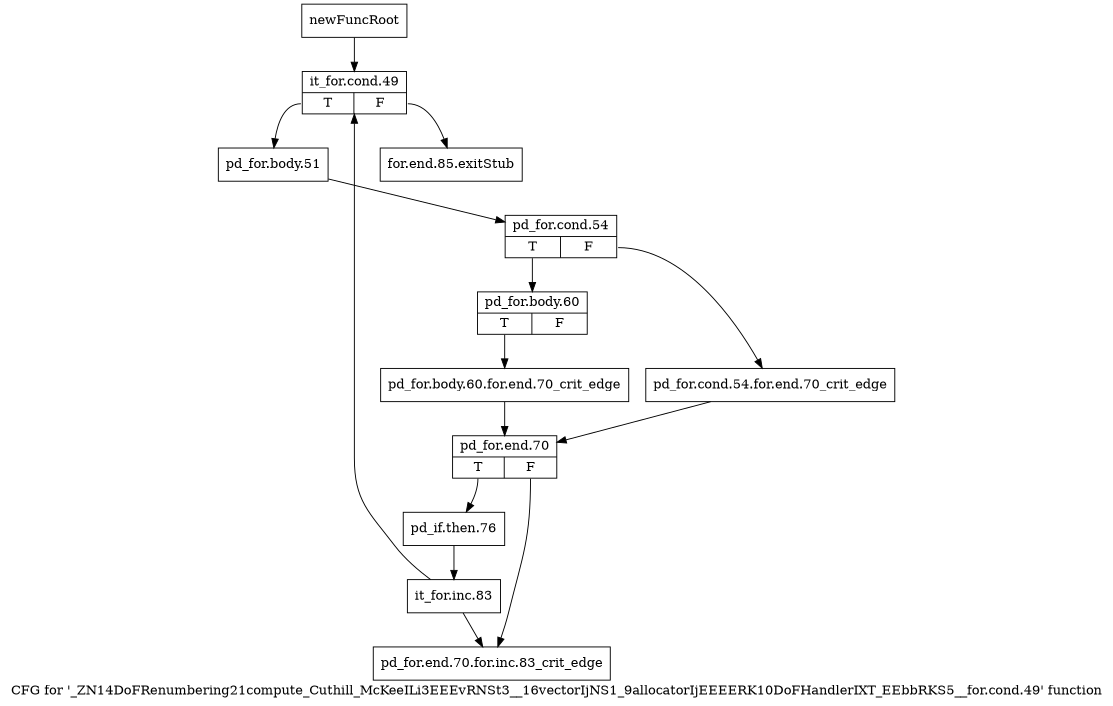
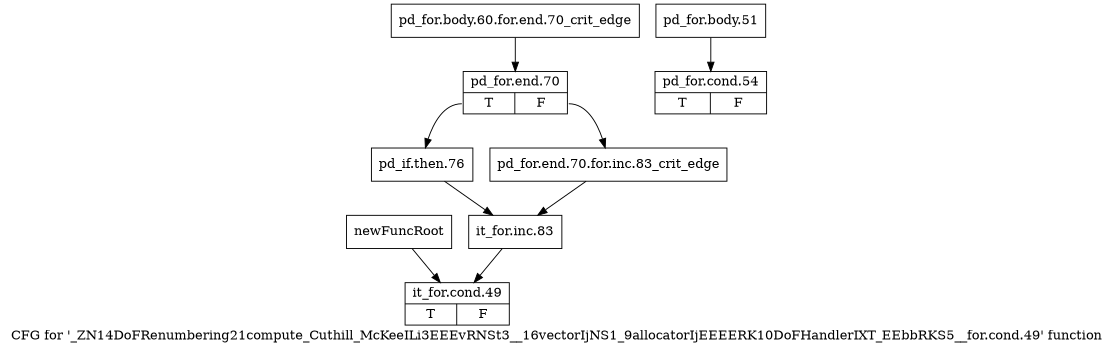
(282, 116) -> none
(451, 165) -> none
(532, 313) -> none
(770, 385) -> none
(471, 626) -> (566, 195)
